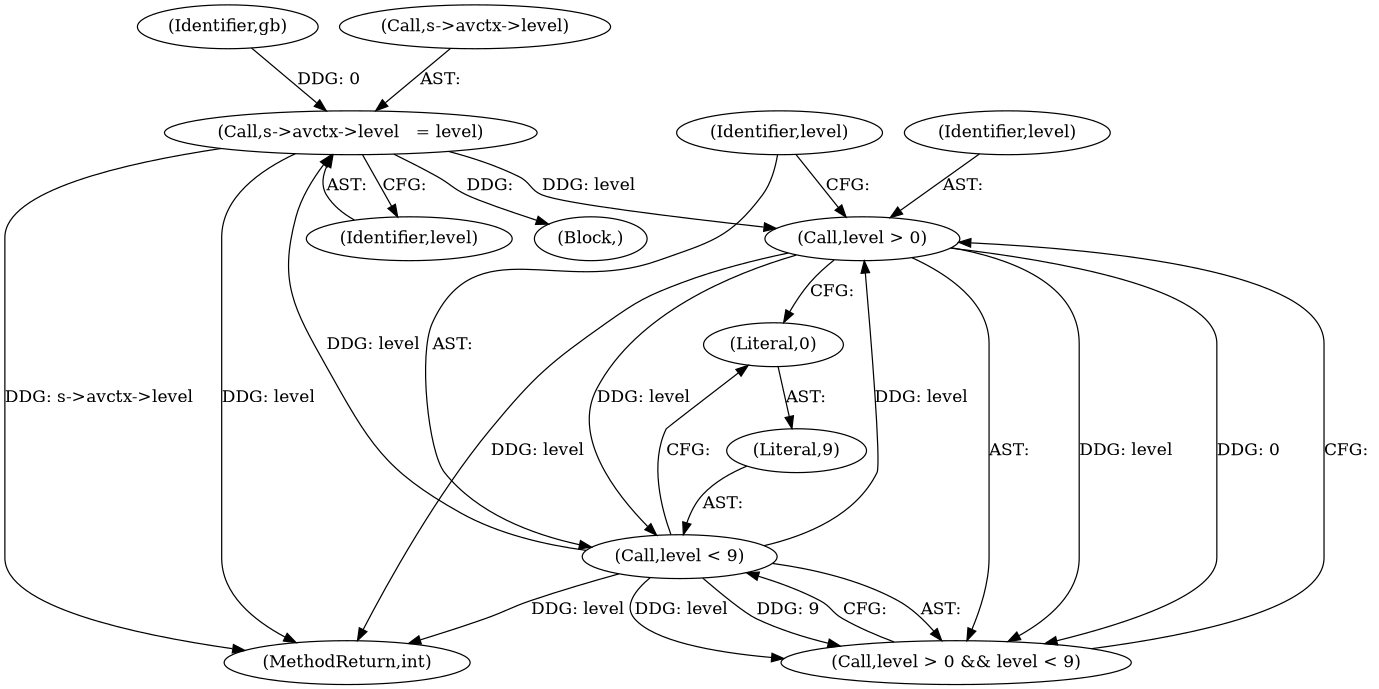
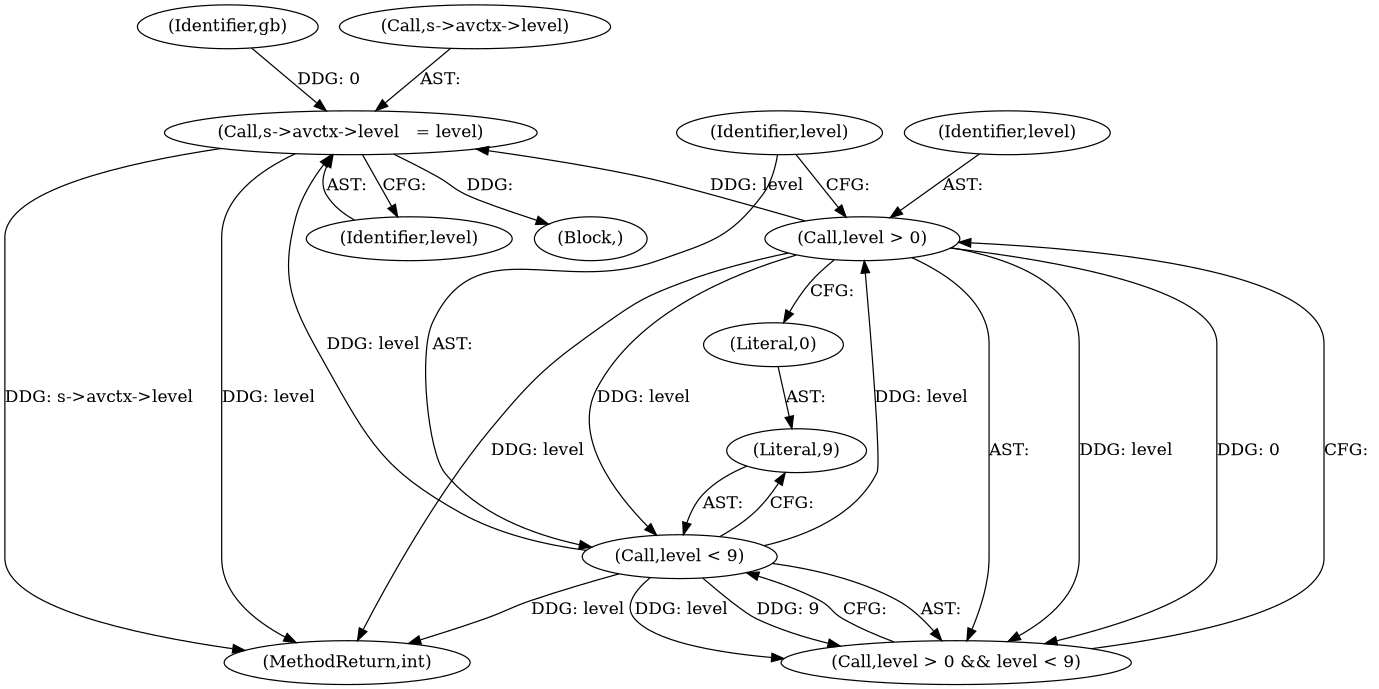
(601, 207) -> (648, 178)
(663, 437) -> (753, 514)
